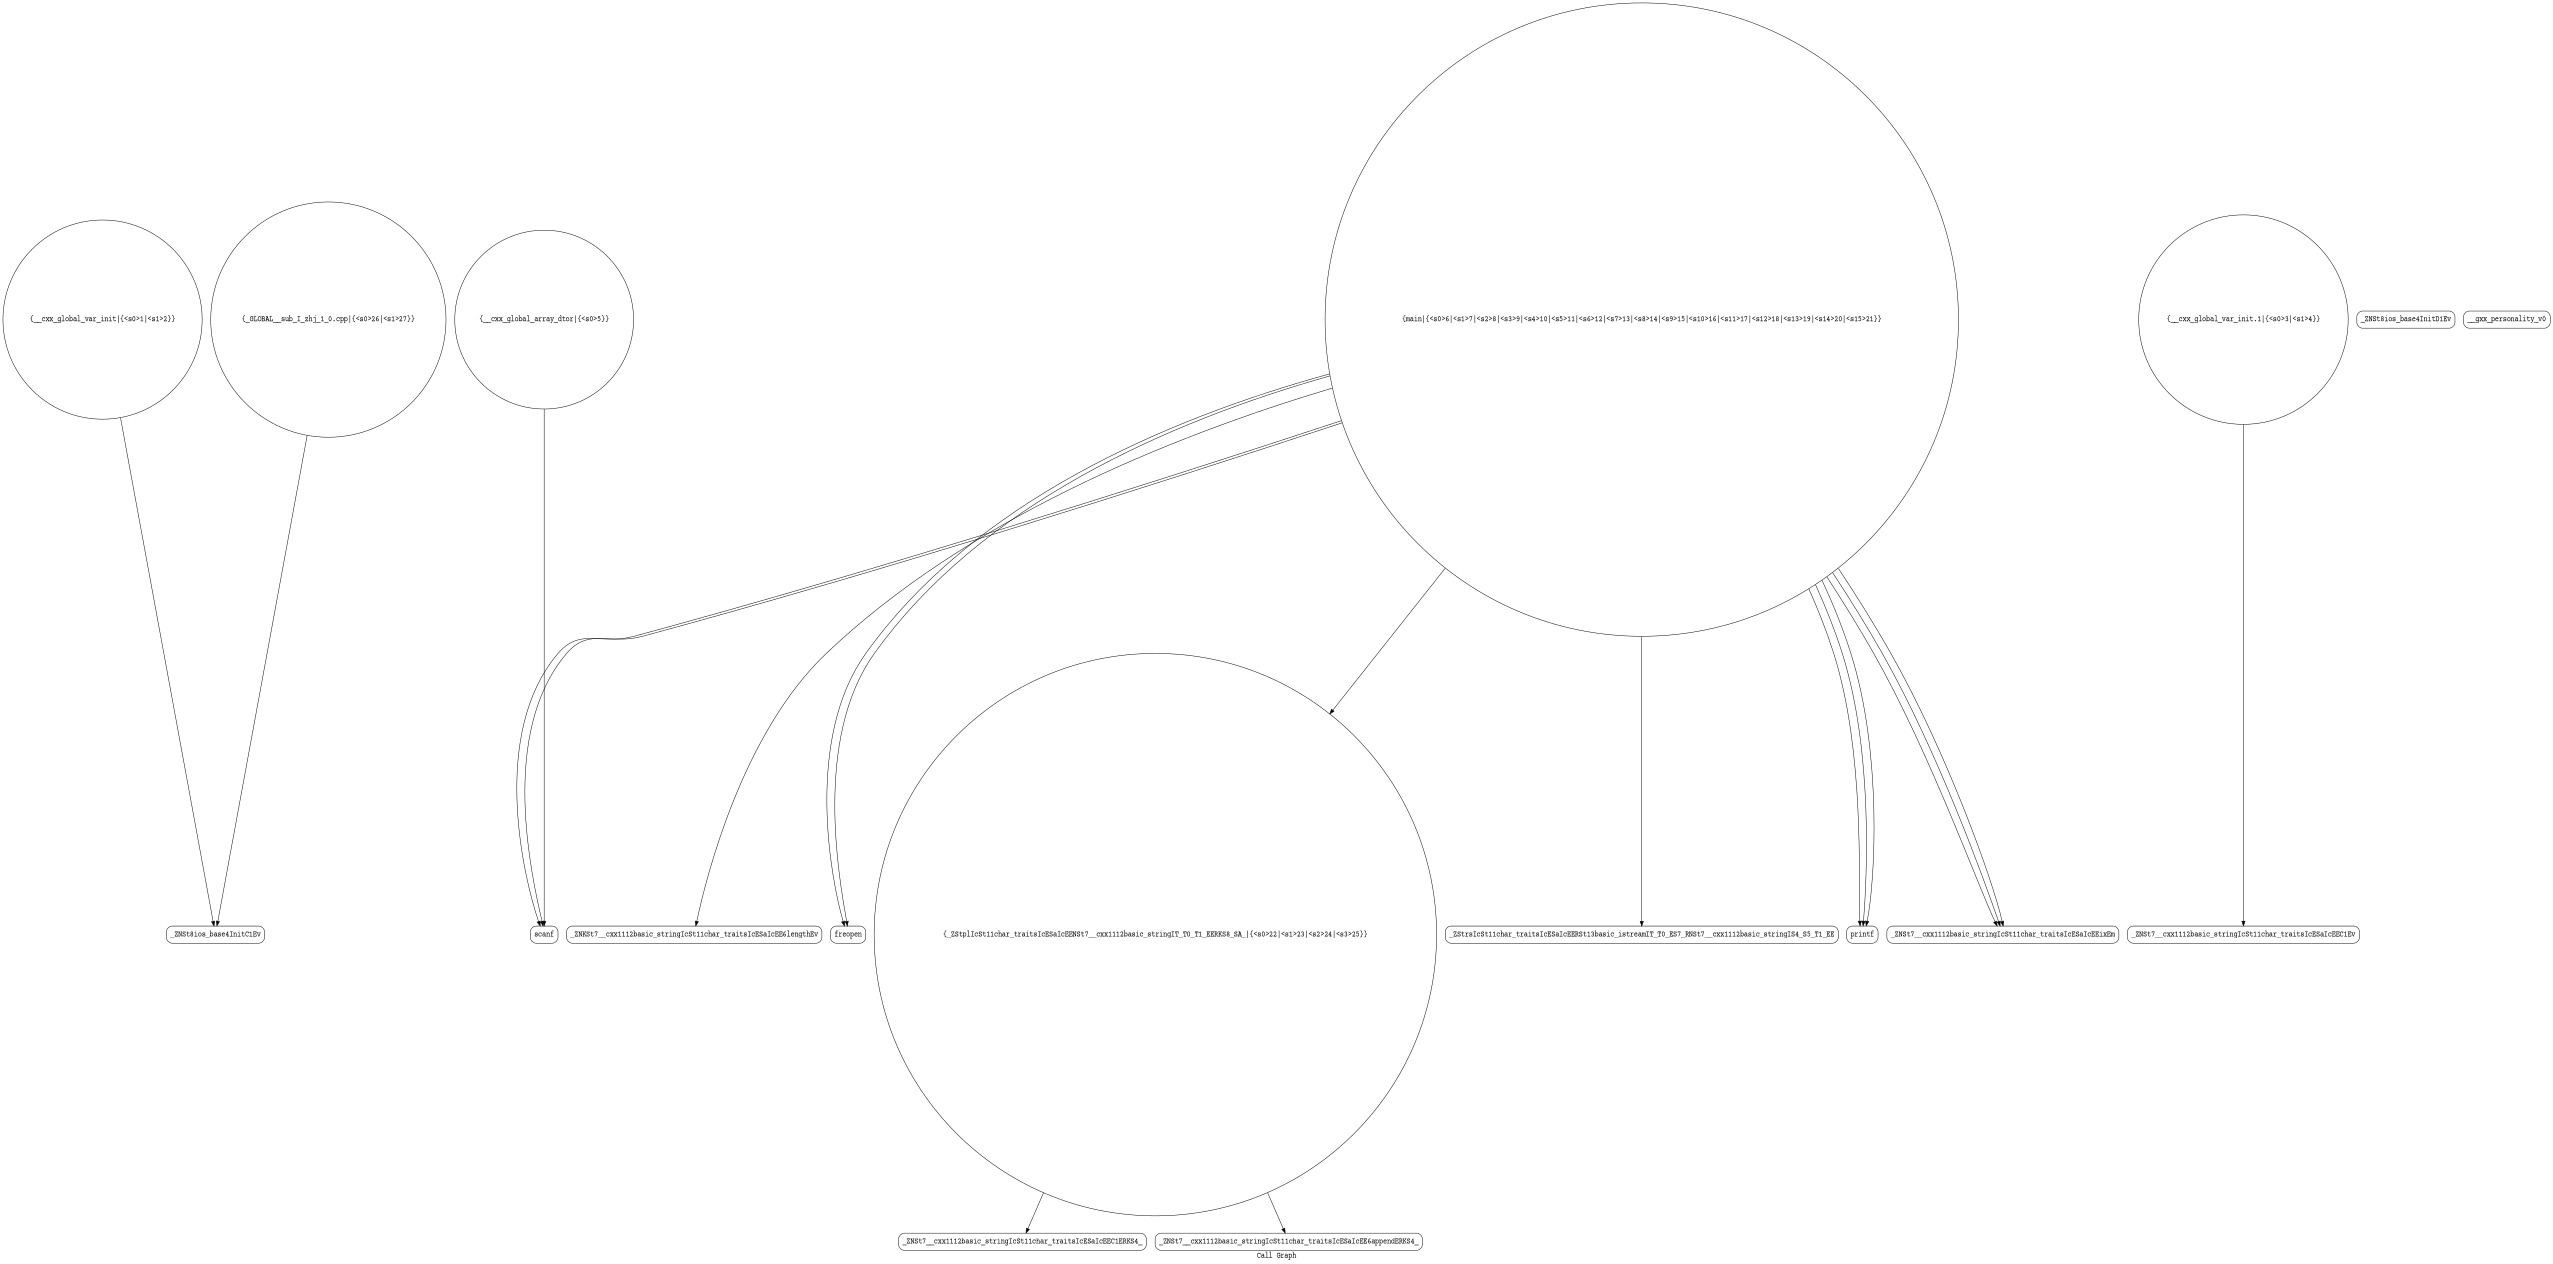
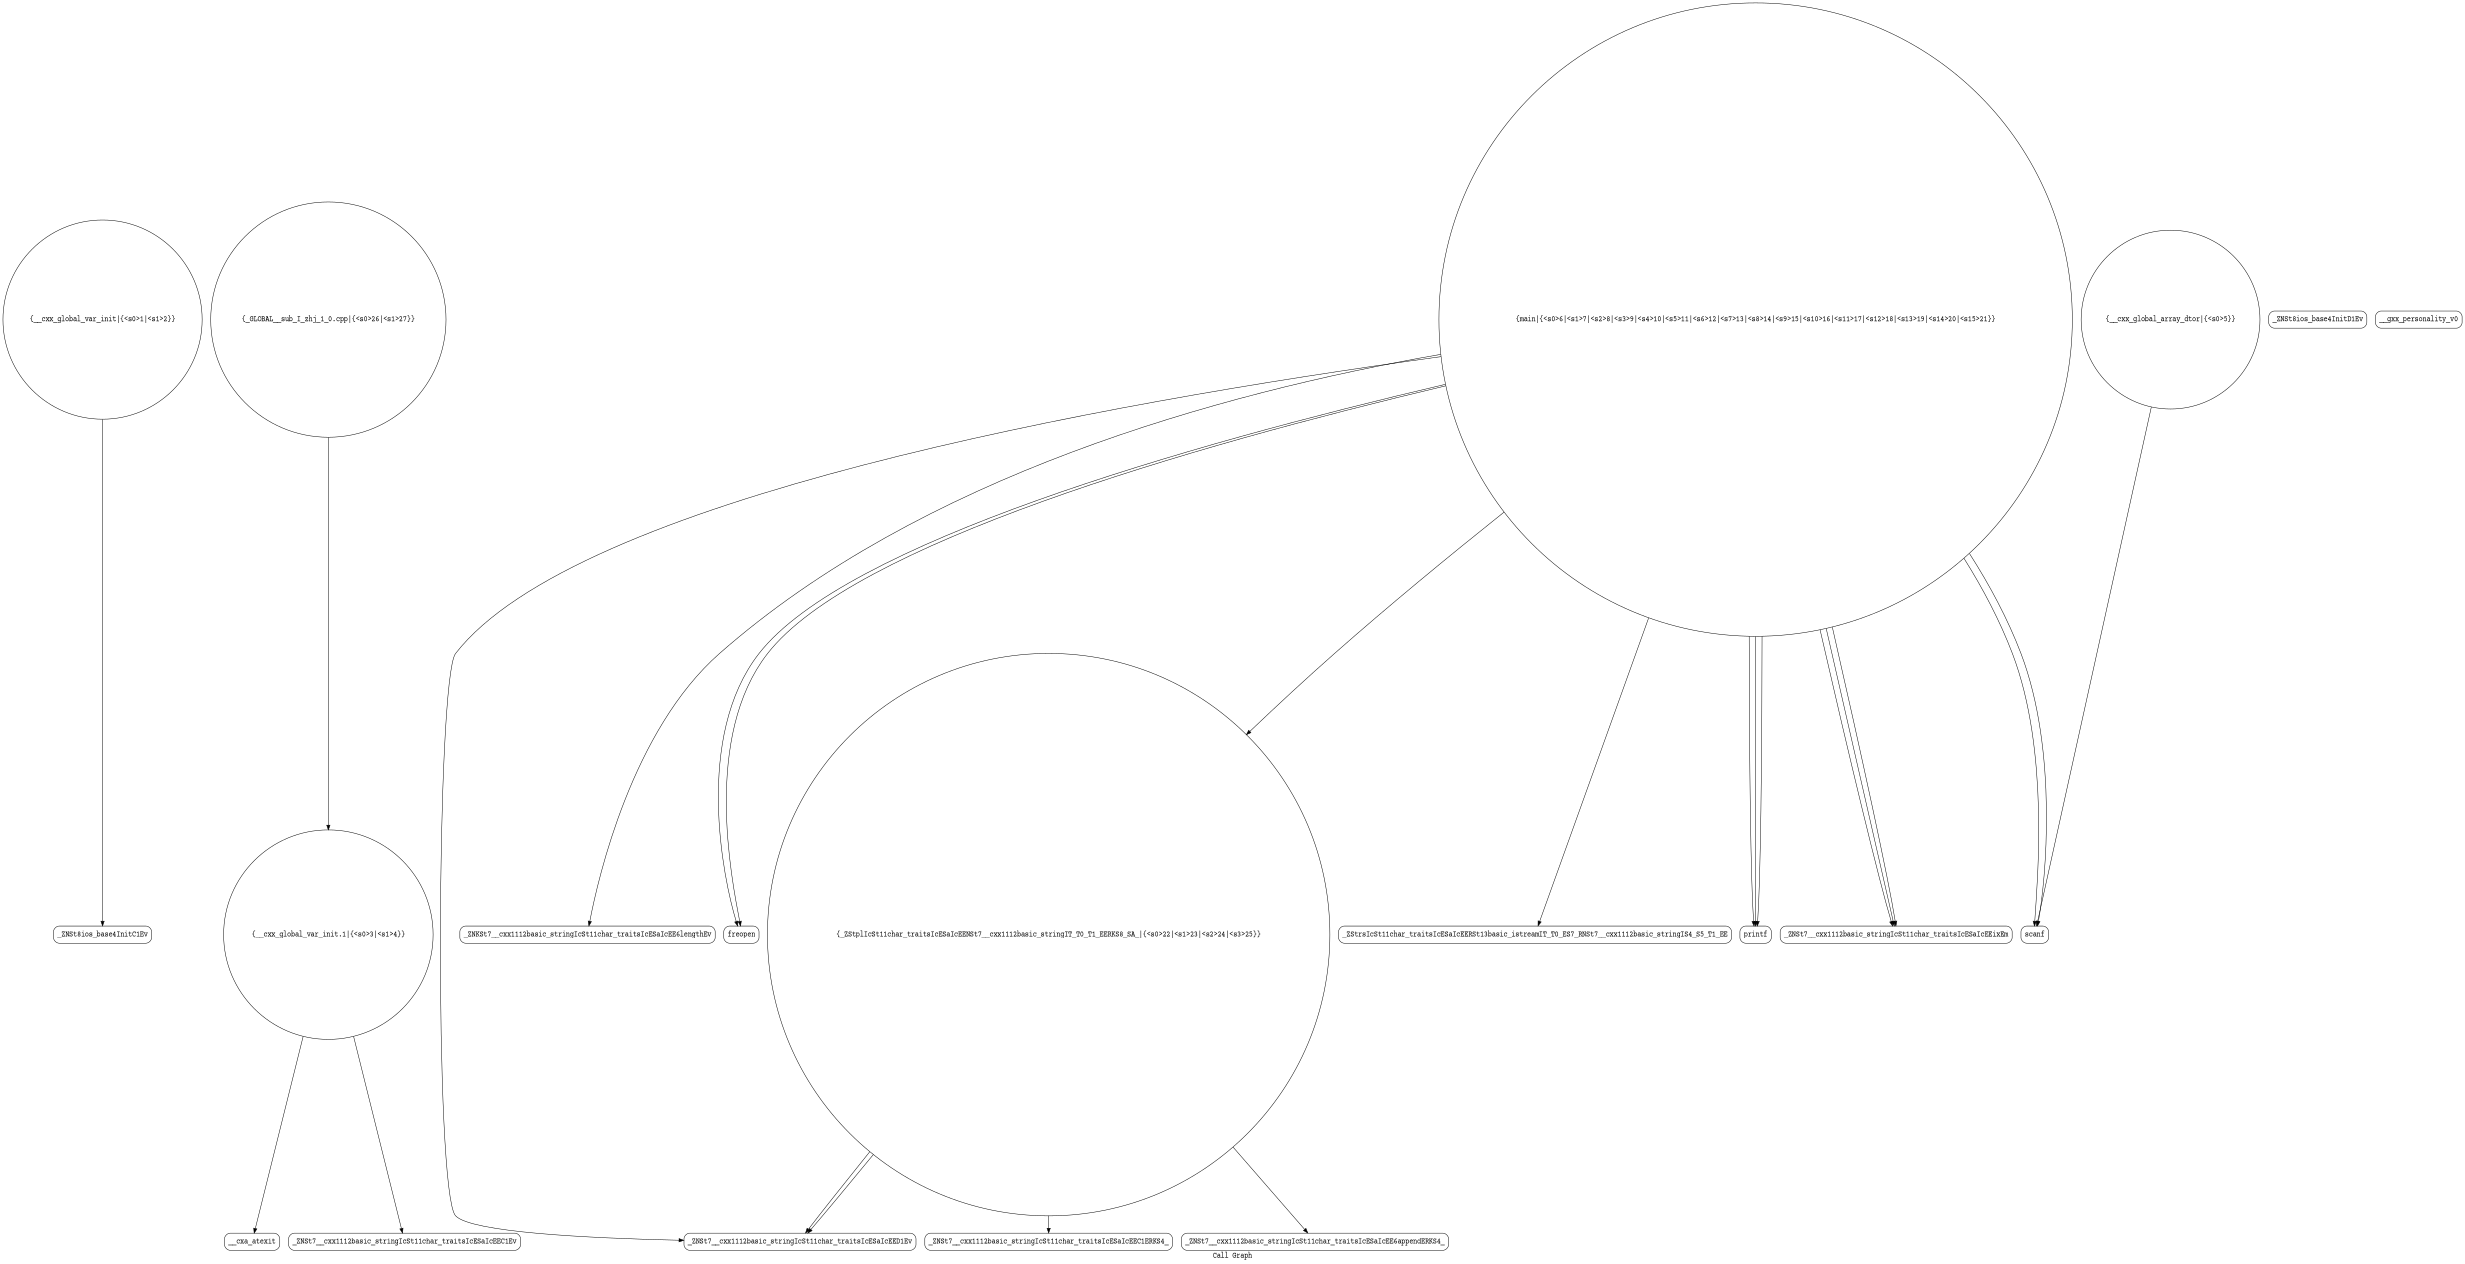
(263, 678) -> (328, 631)
none -> (252, 1242)
none -> (800, 1242)
